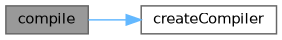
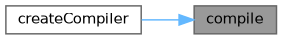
(107, 20) -> (160, 20)
